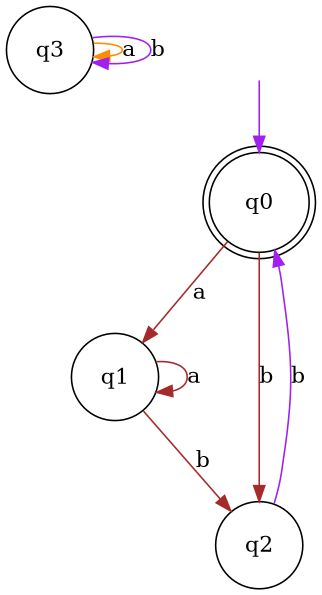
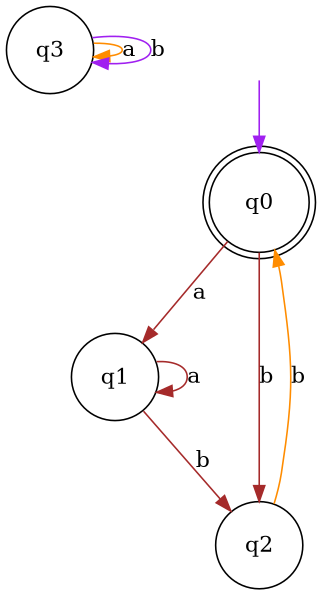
(291, 385) -> (291, 385)
